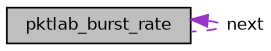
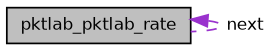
(99, 26) -> (99, 26)
